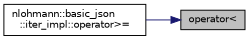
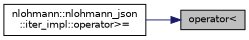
(75, 20) -> (75, 20)
